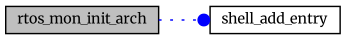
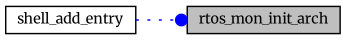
(178, 20) -> (156, 20)
